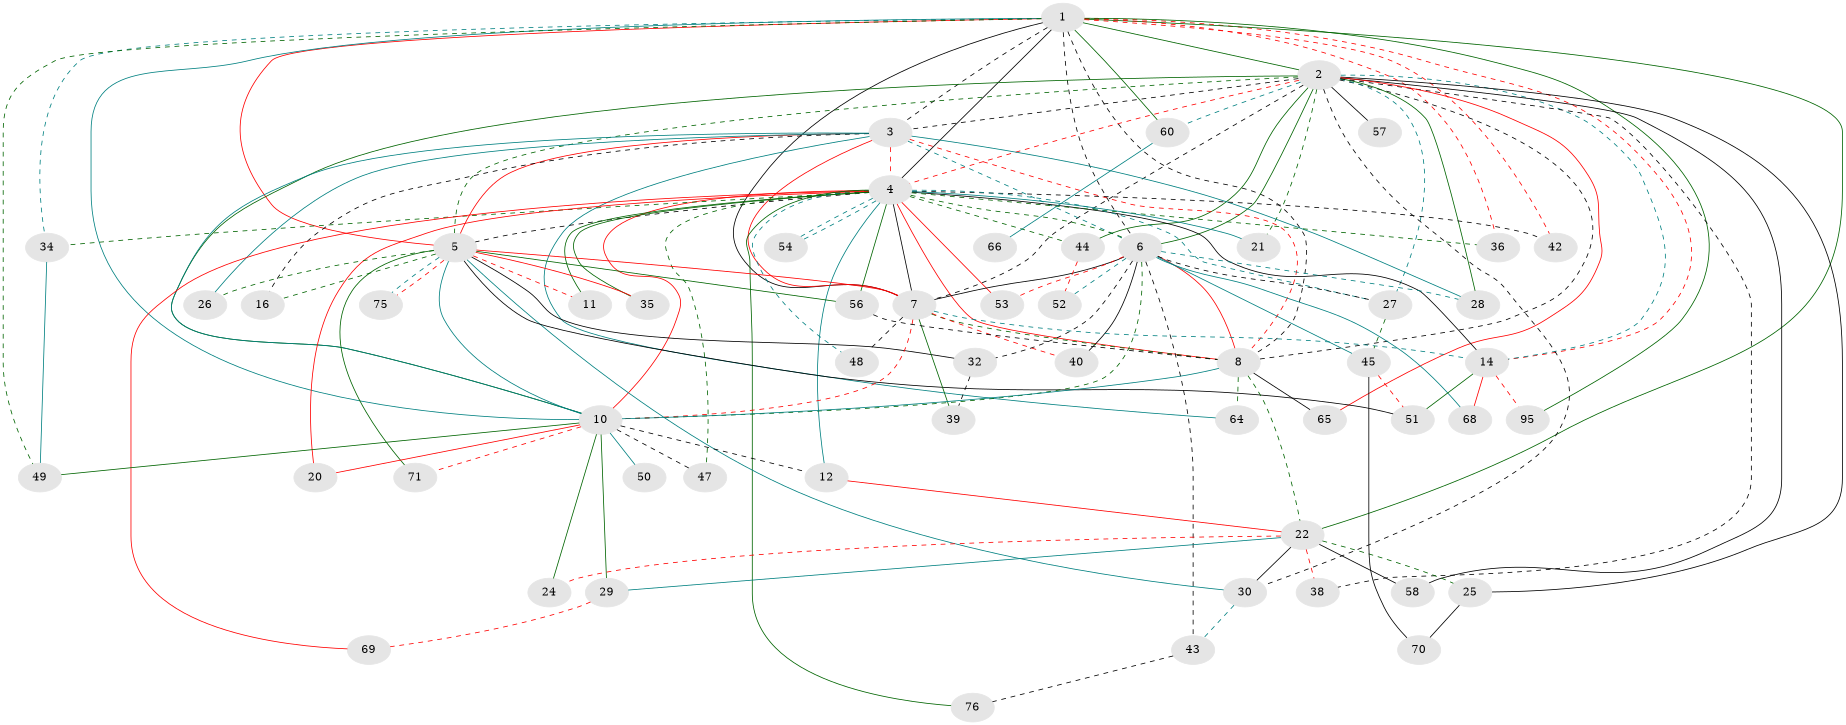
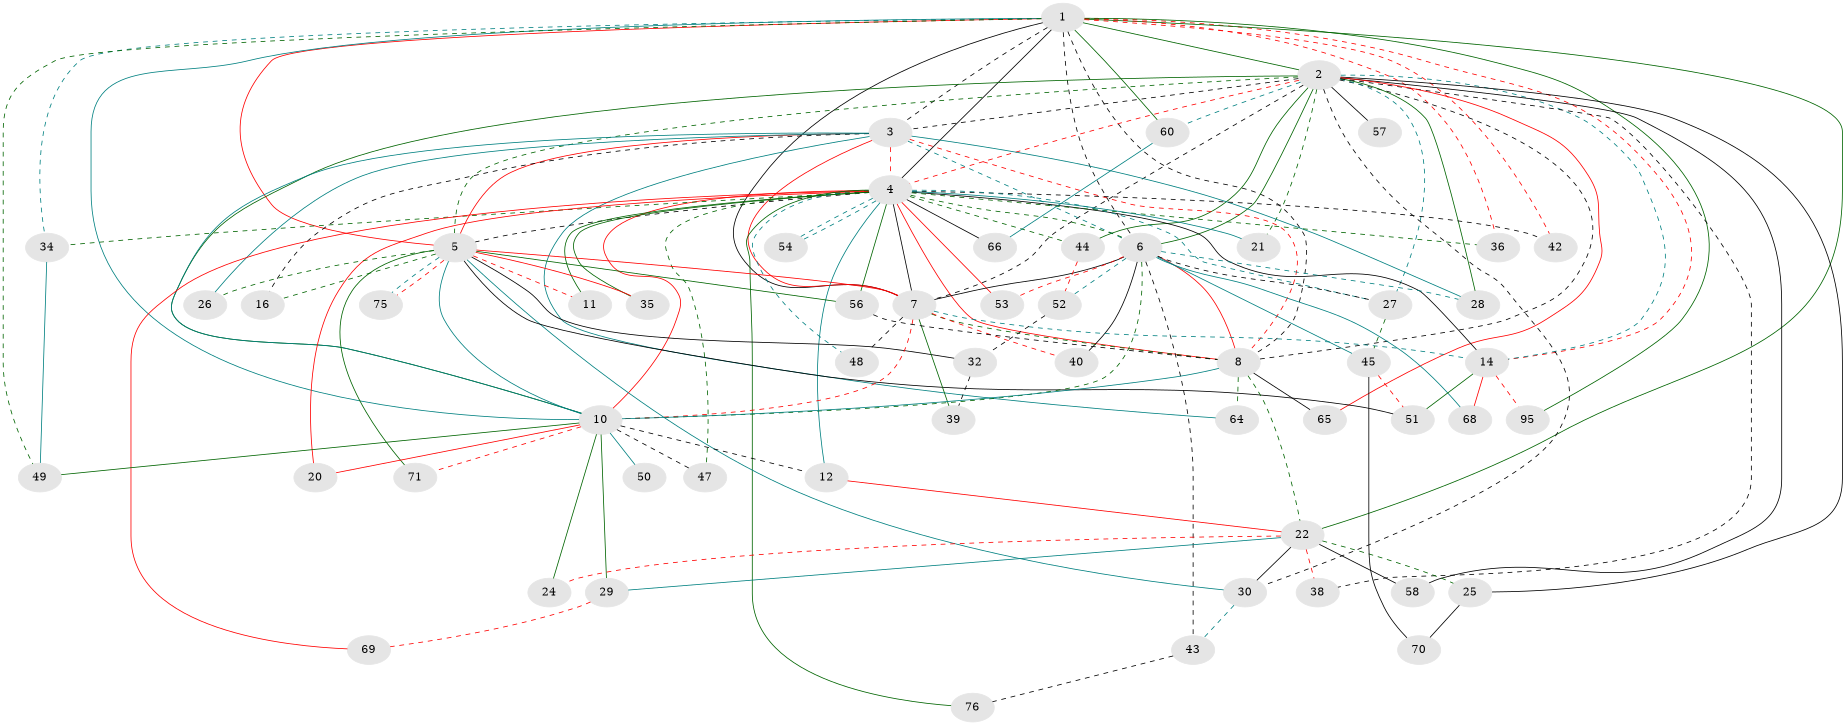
none -> (943, 219)
(1081, 325) -> (1017, 334)
